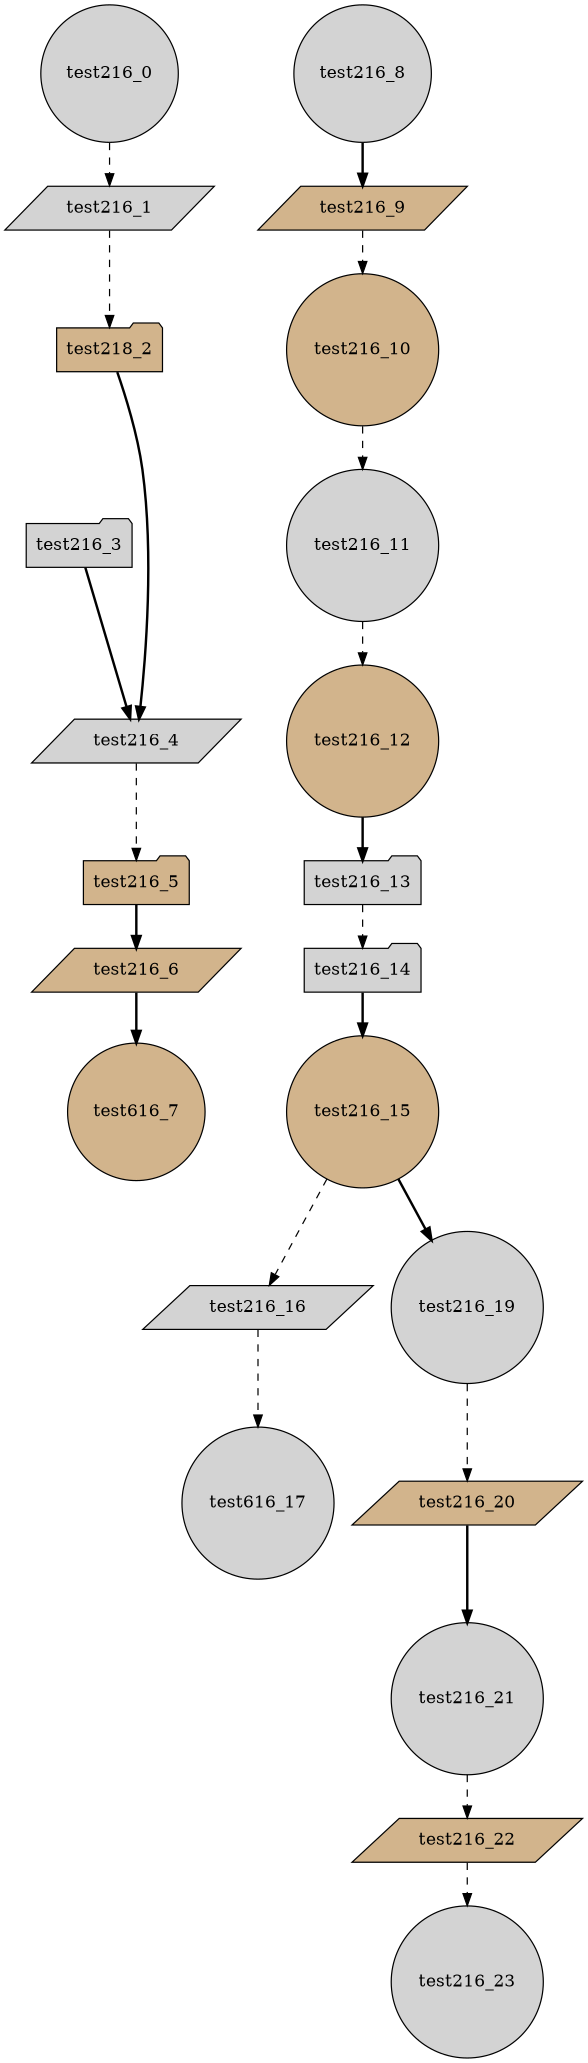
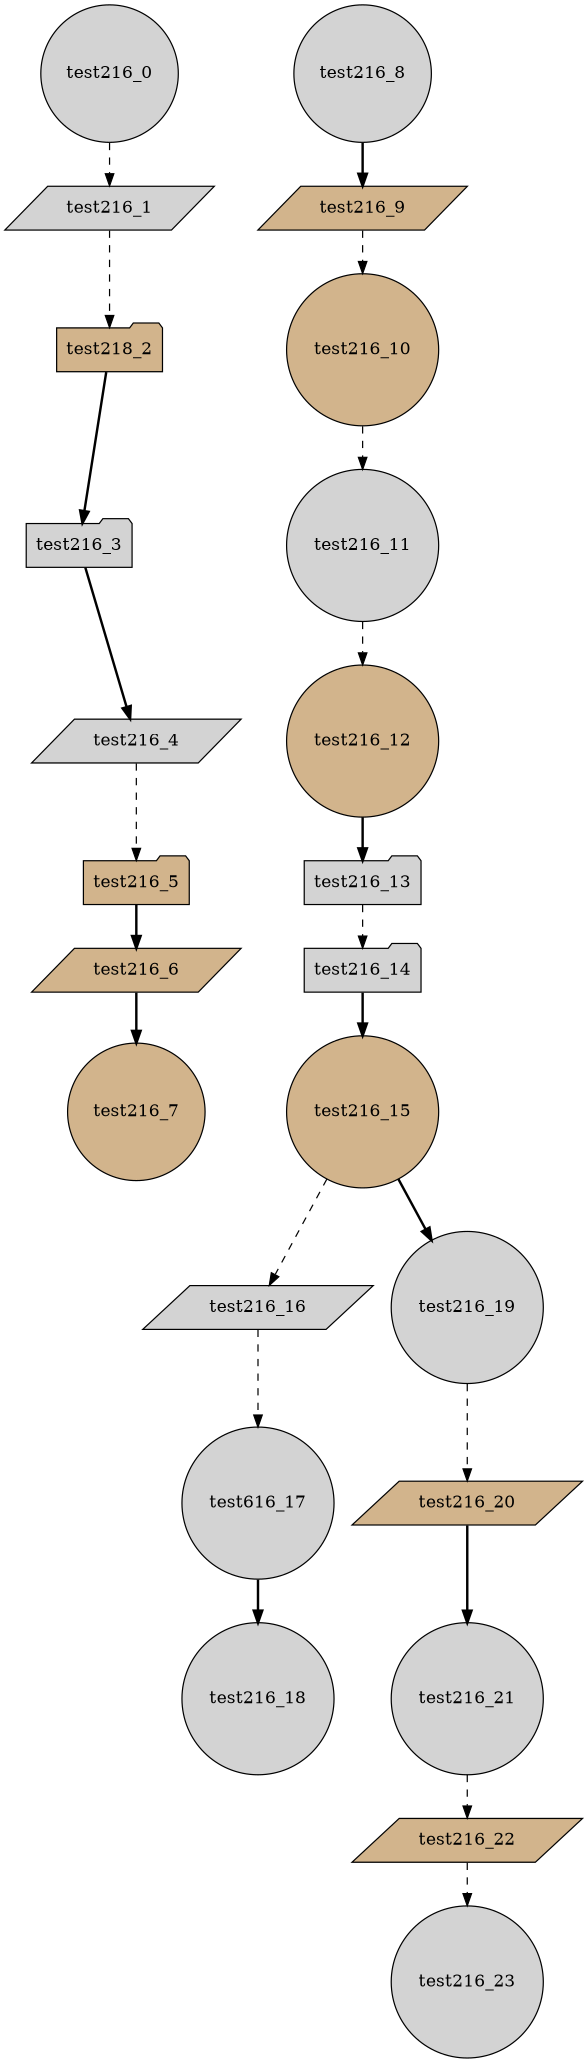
(148, 538) -> (95, 441)
(136, 1112) -> (136, 1112)
none -> (258, 1699)
